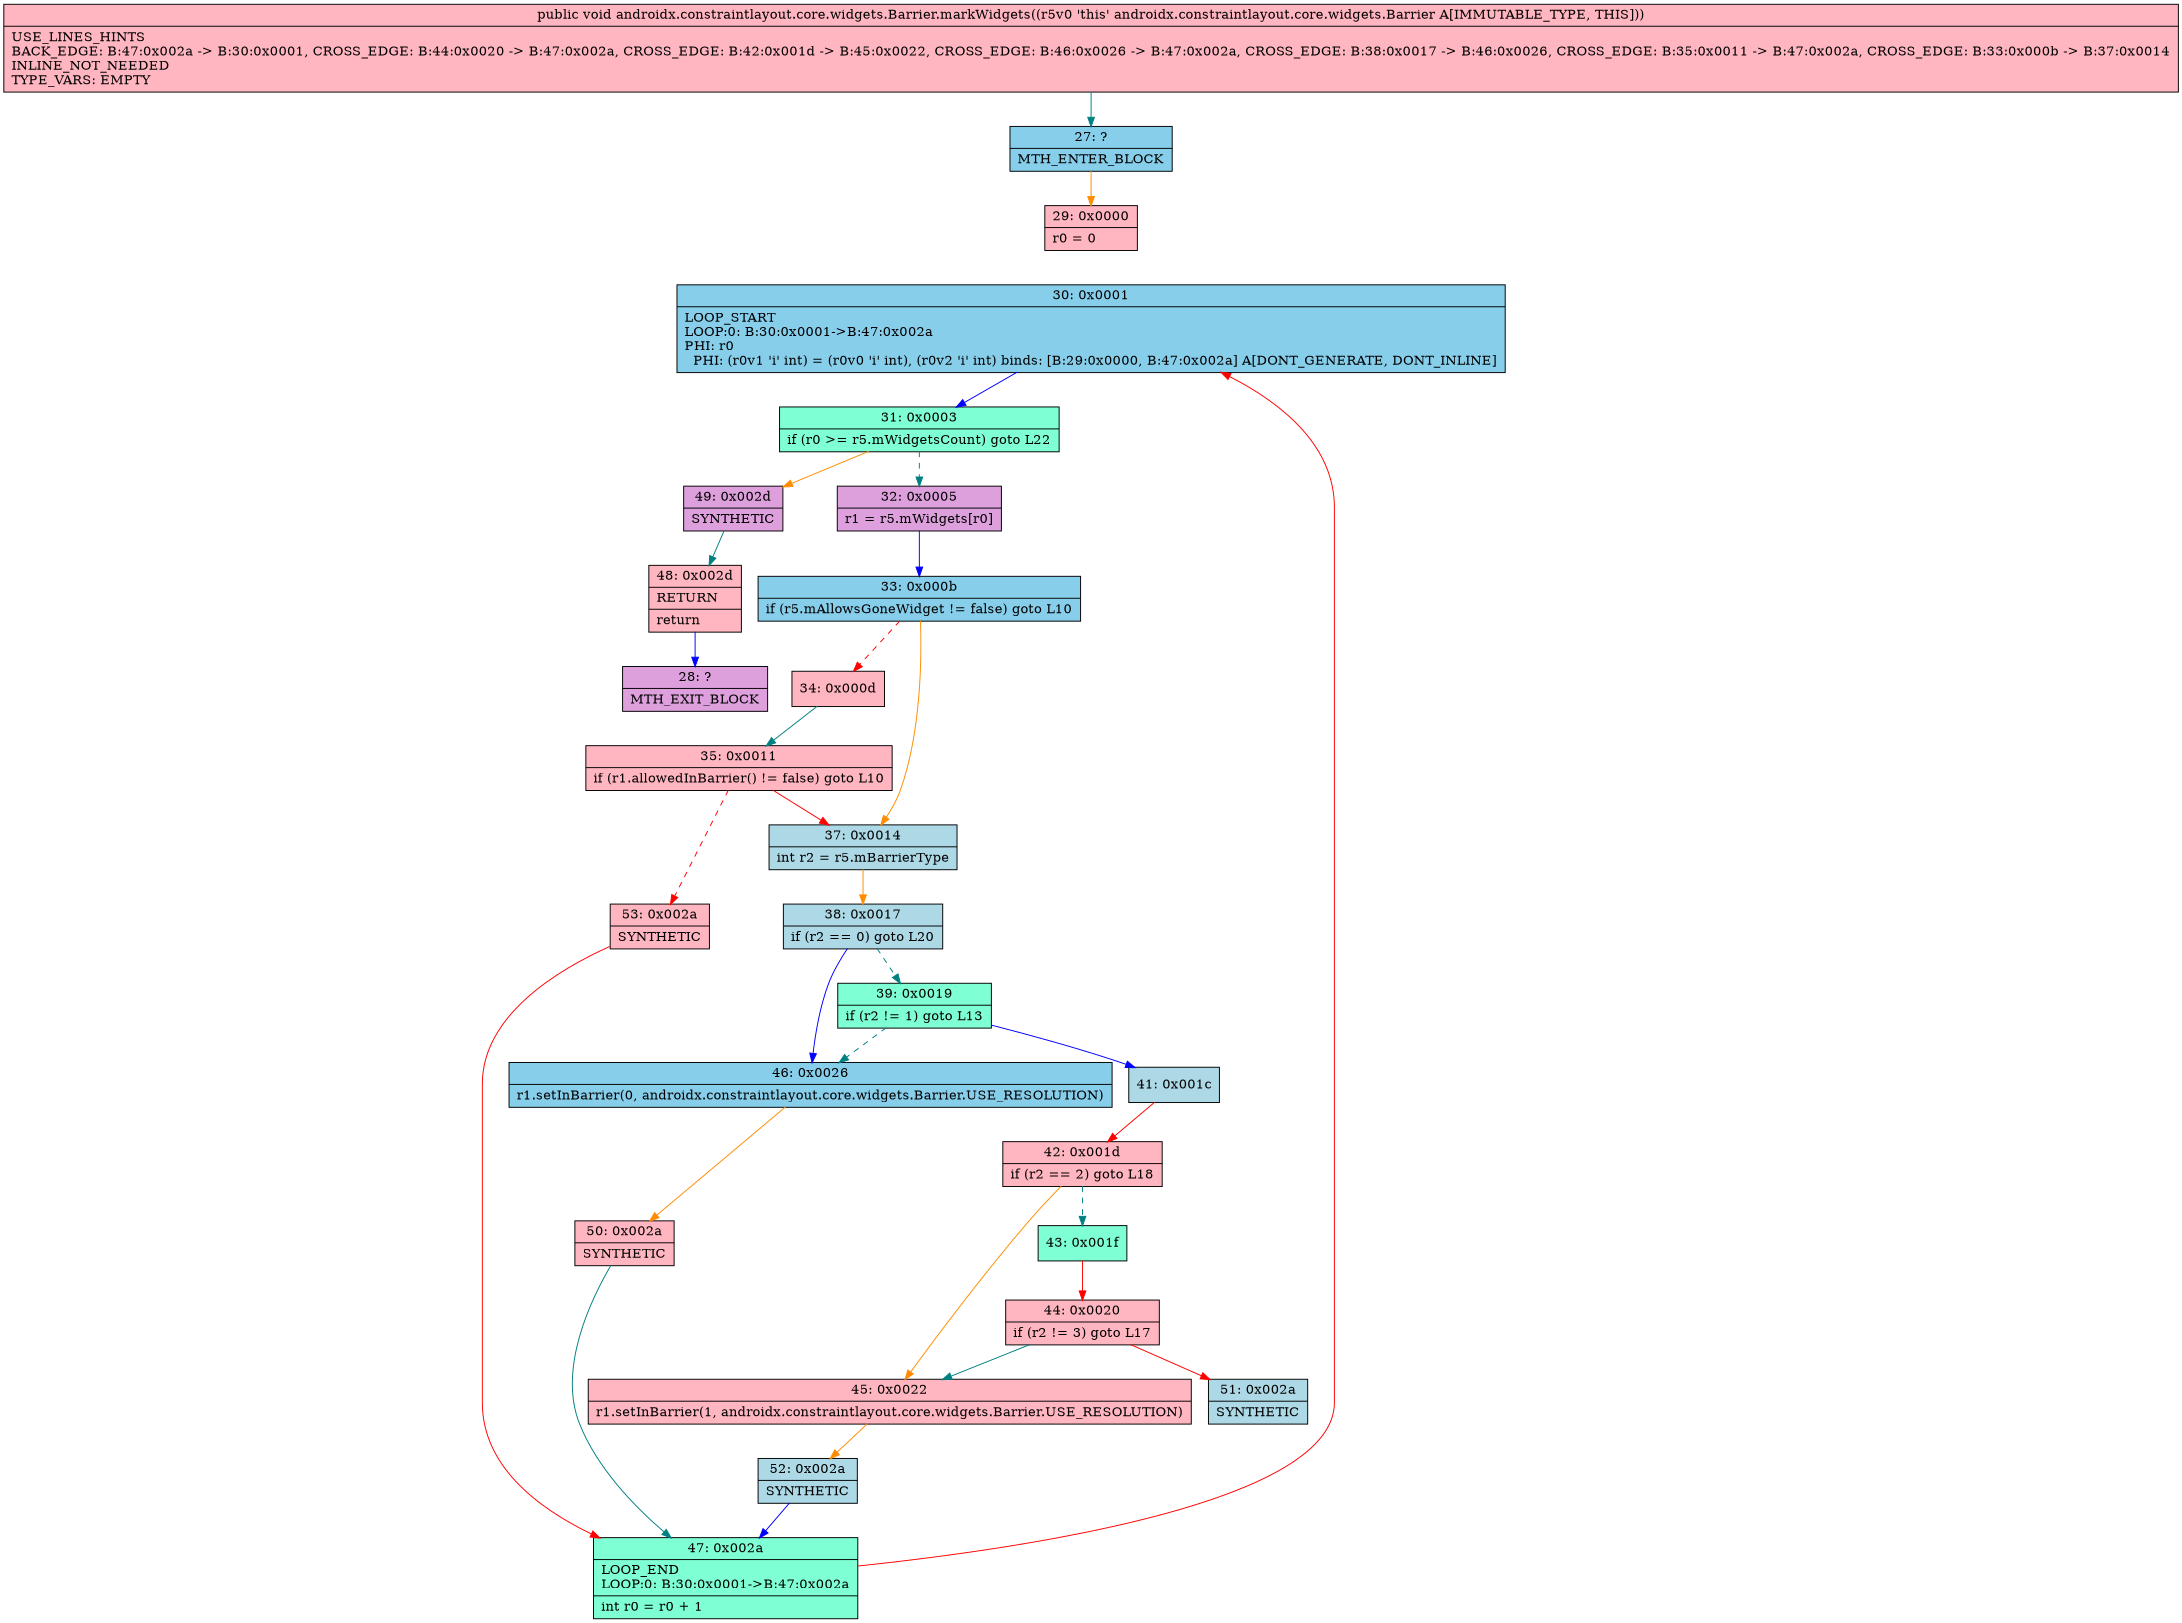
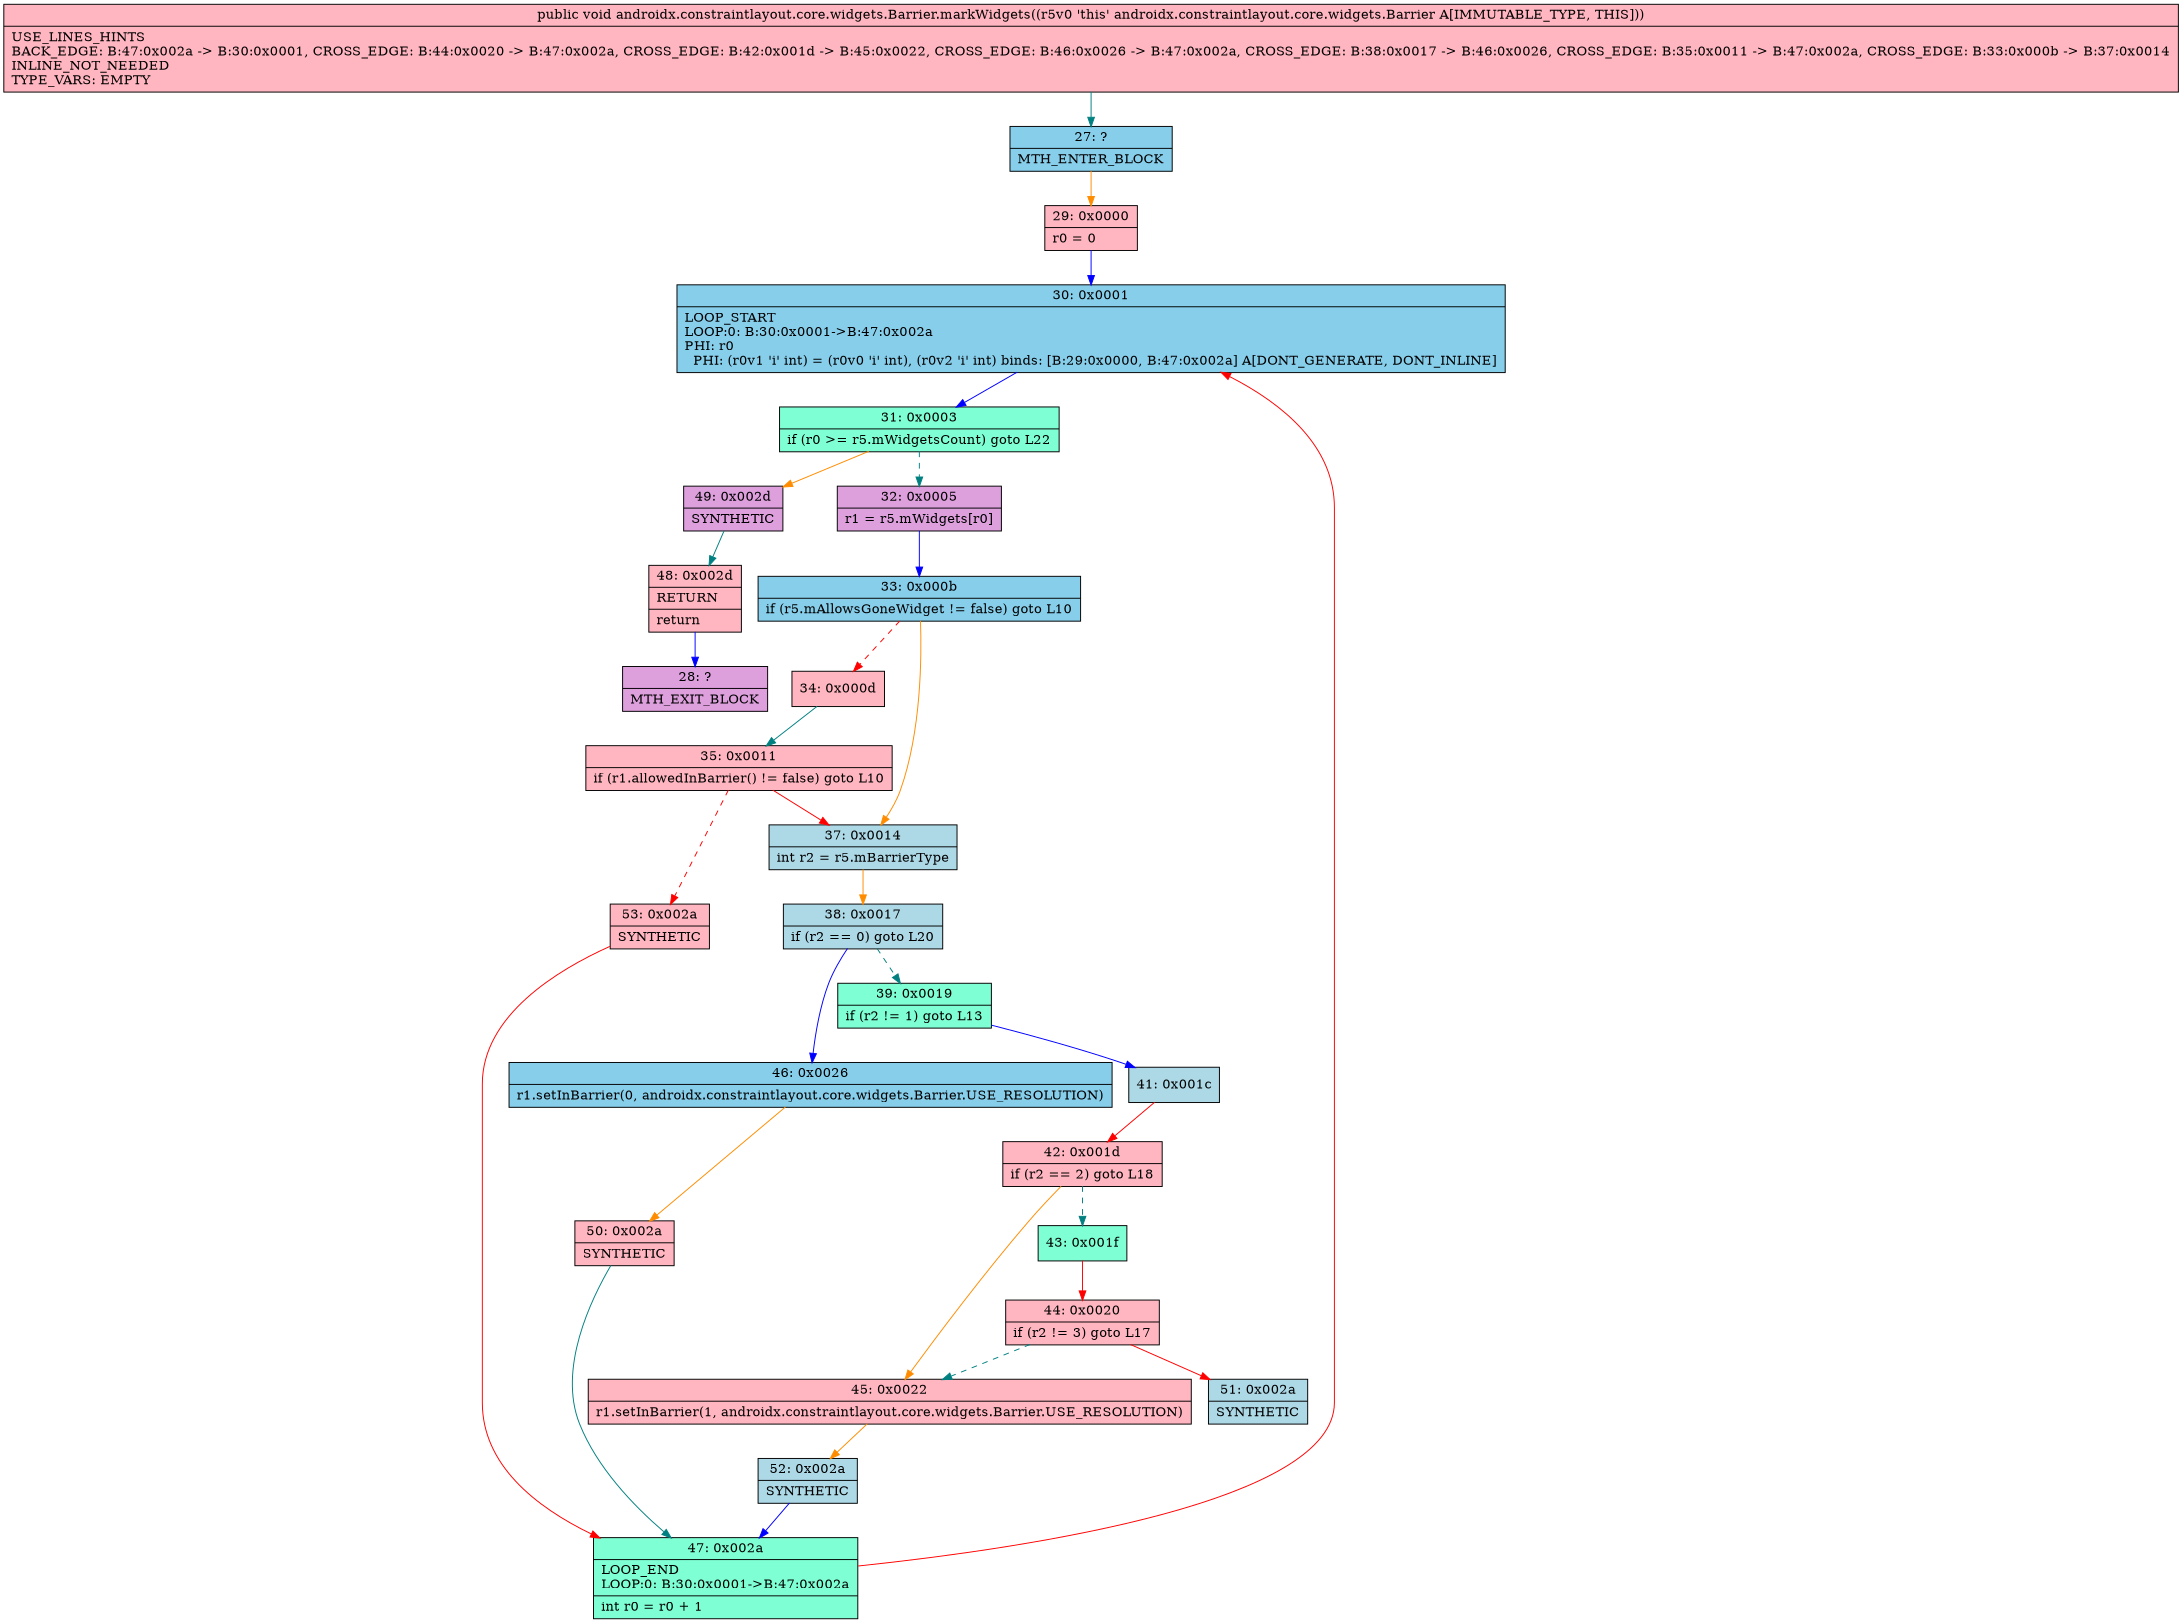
none -> (1091, 263)
(866, 1042) -> none
(991, 1360) -> (991, 1360)
